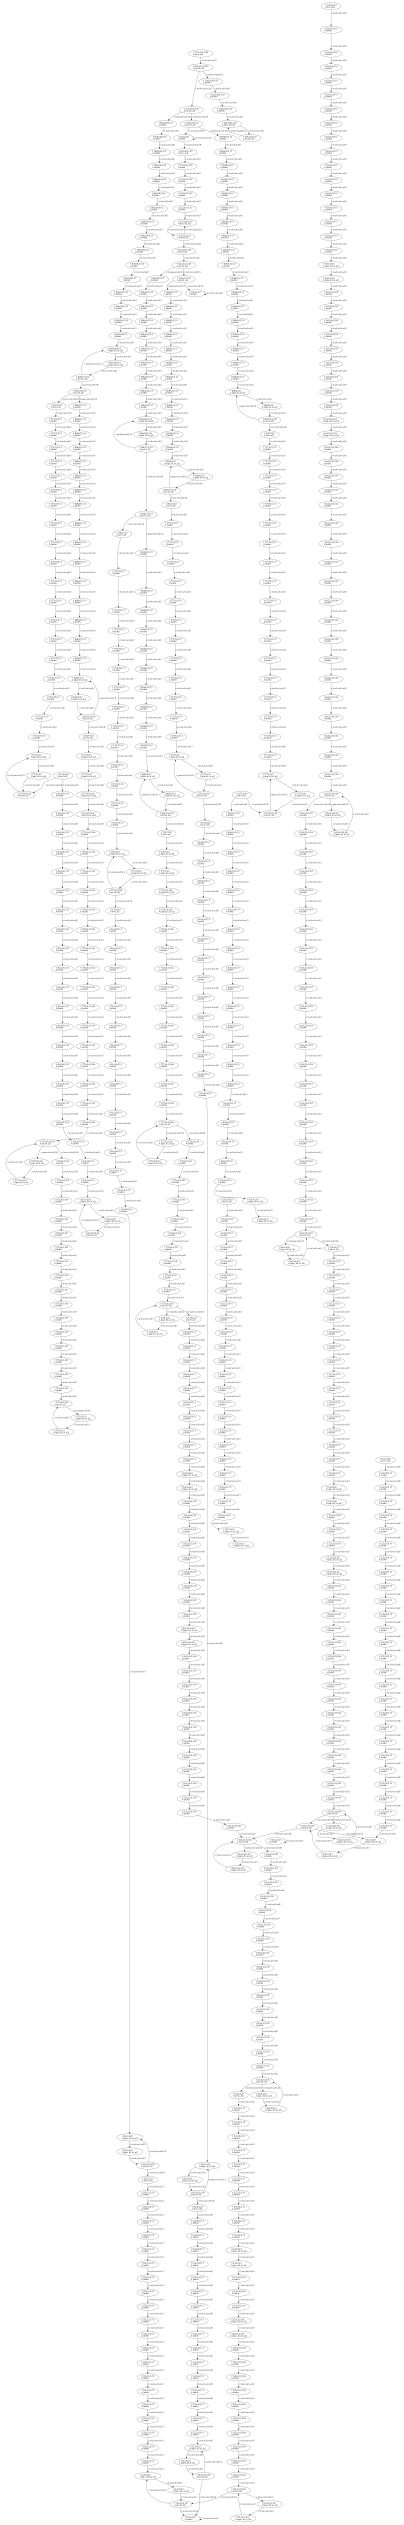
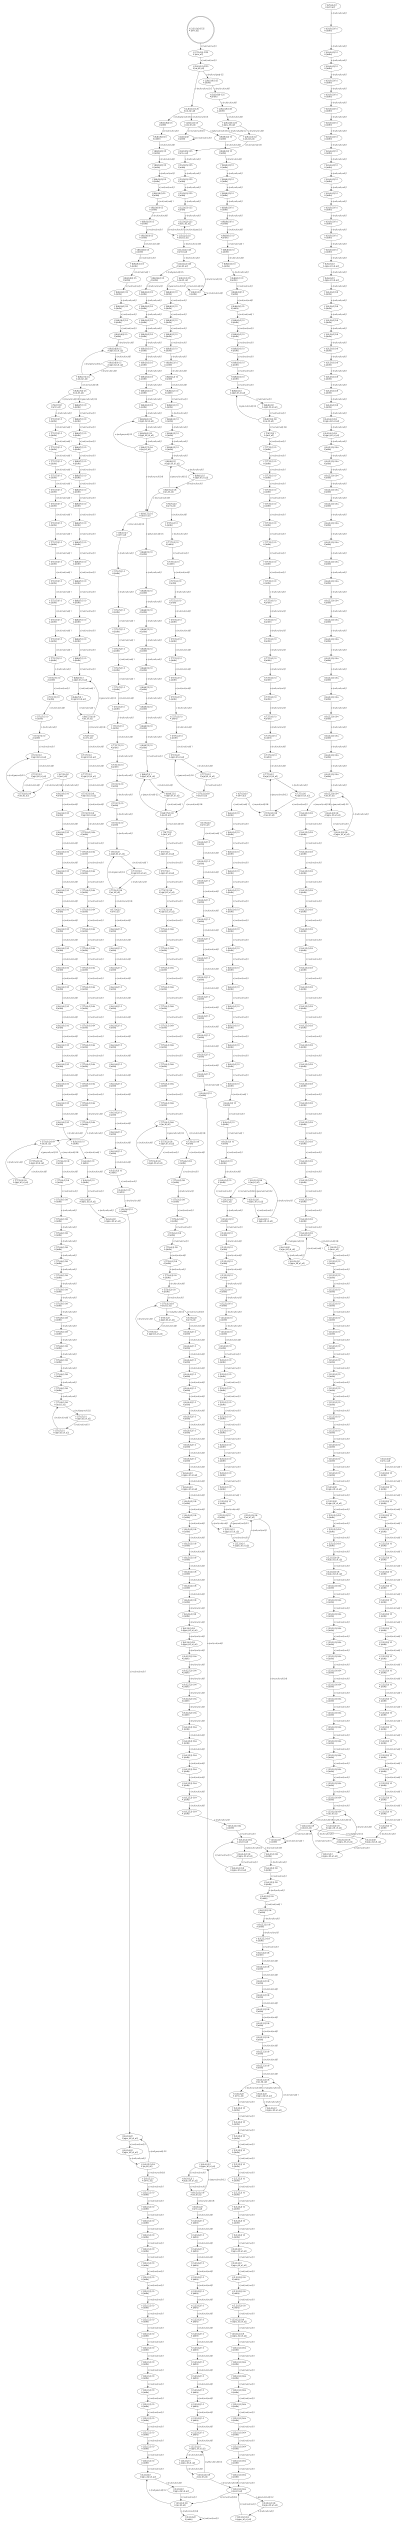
none -> (201, 30)
(184, 144) -> (223, 148)
(184, 271) -> (204, 276)
(170, 497) -> (152, 499)
(204, 809) -> (184, 803)
none -> (255, 1182)
(92, 1234) -> none
none -> (250, 1517)
(276, 1833) -> (293, 1834)
(199, 2497) -> (219, 2483)
